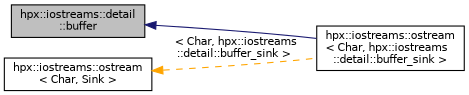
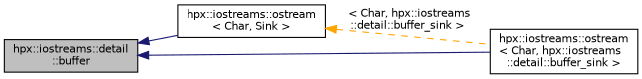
none -> (163, 38)
